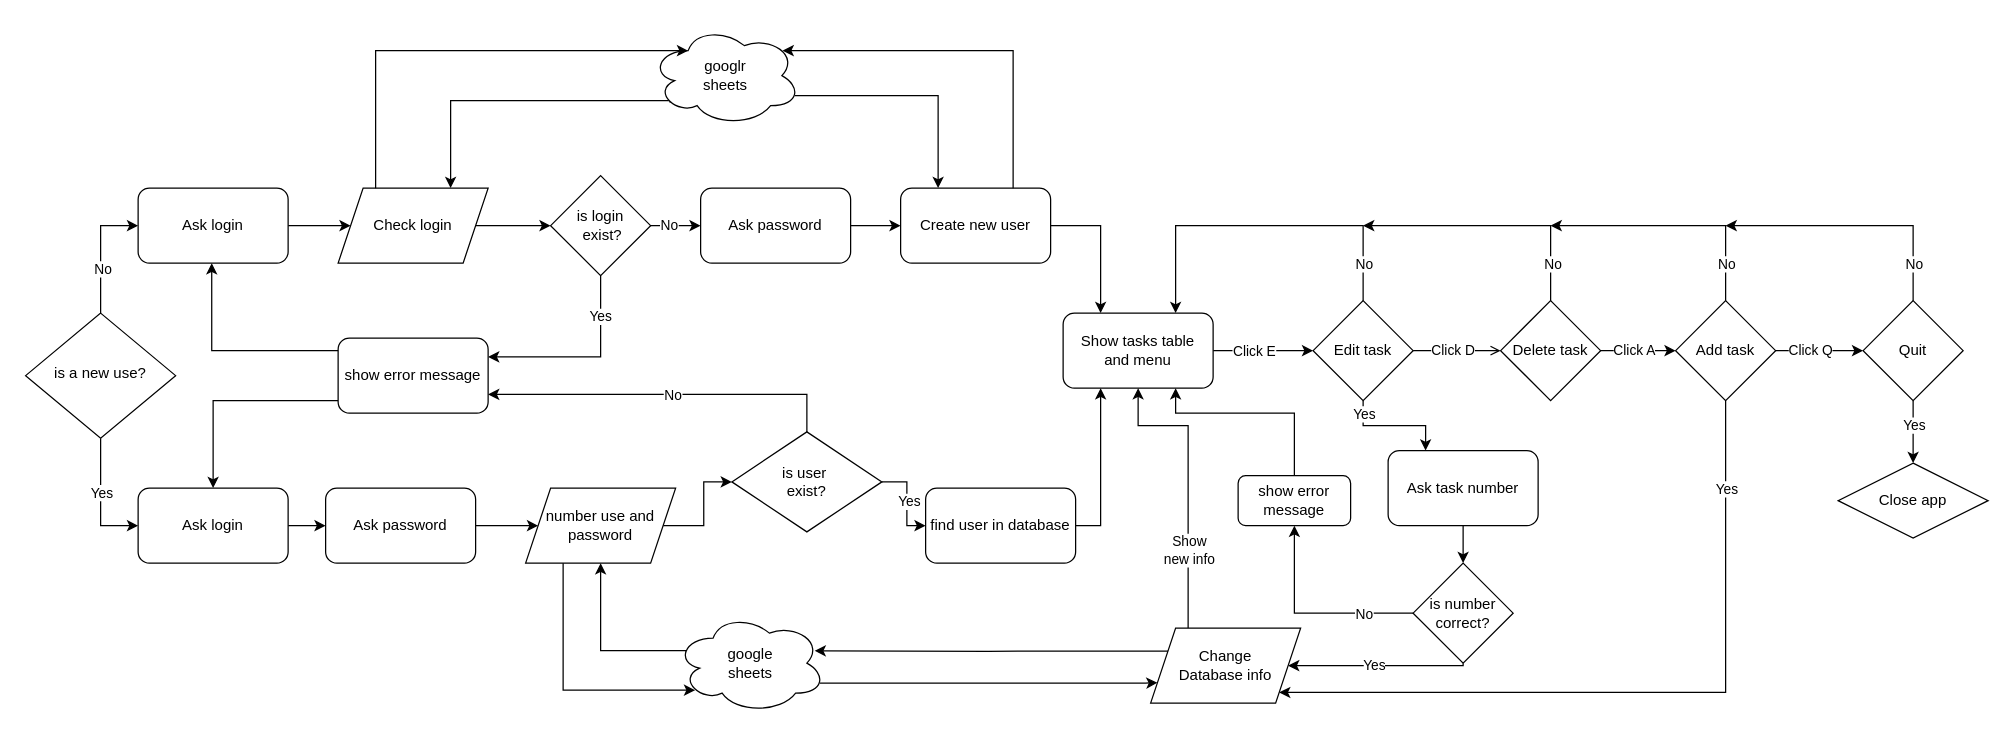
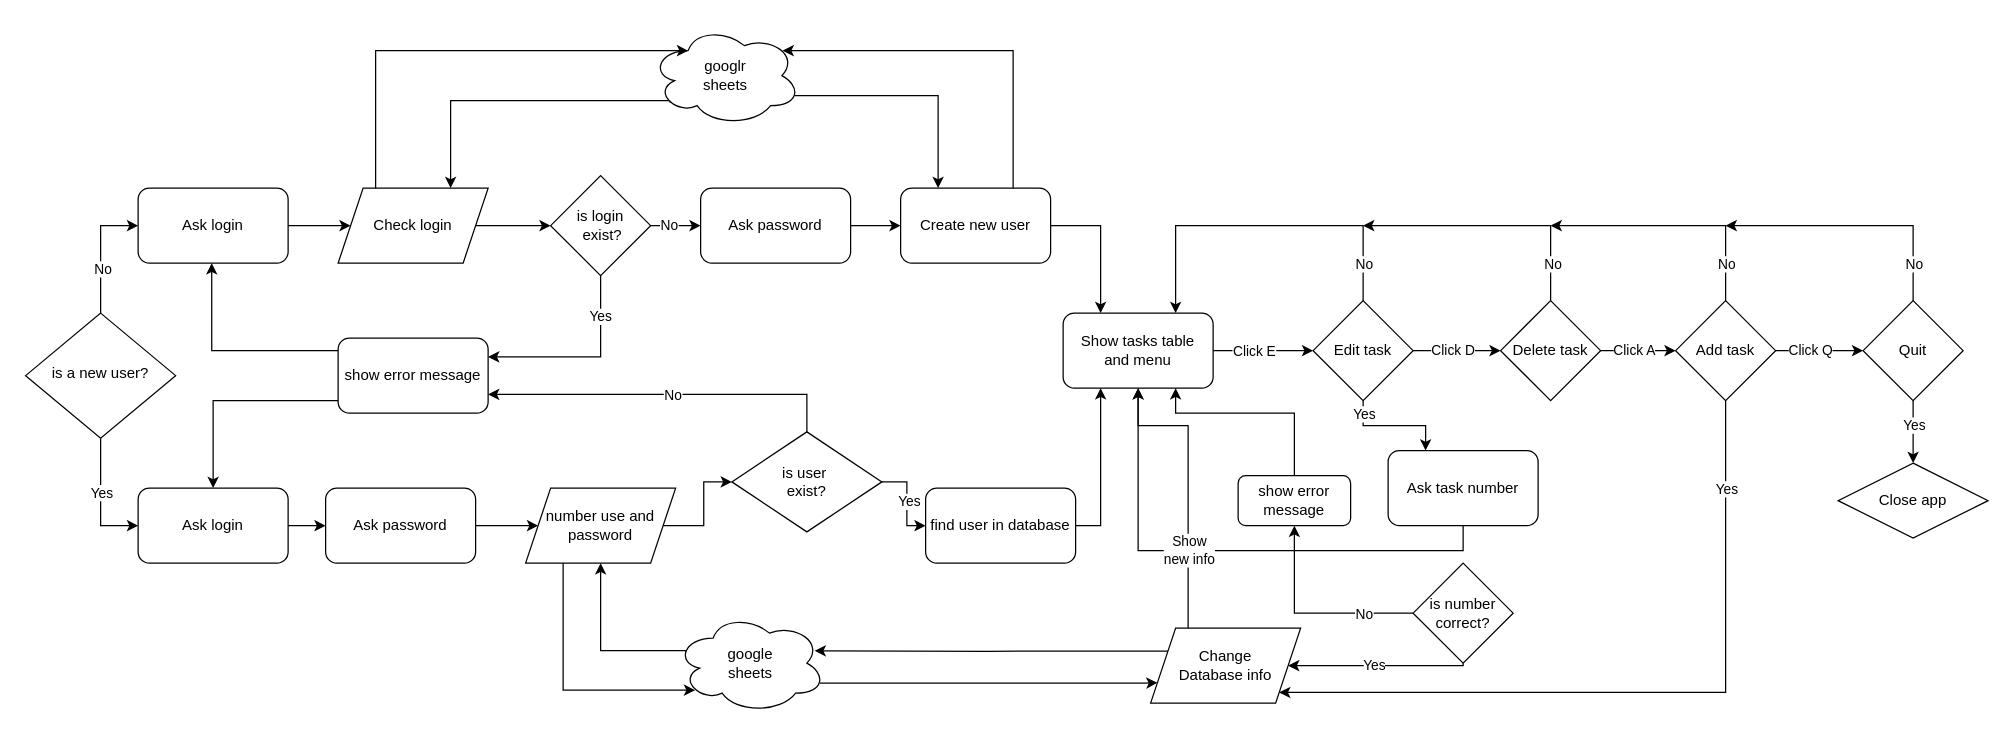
(1493, 351) -> (1491, 351)
(101, 373) -> (101, 373)
(1463, 551) -> (1340, 551)
